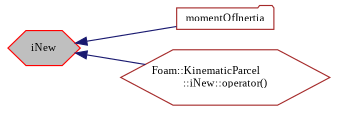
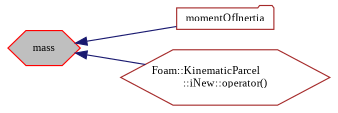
(44, 48) -> (44, 48)
